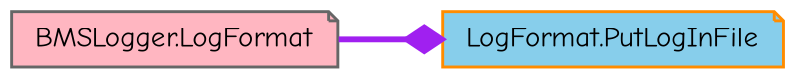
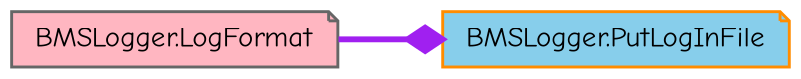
(613, 39) -> (616, 39)
